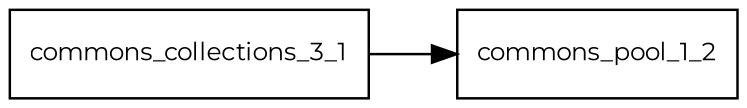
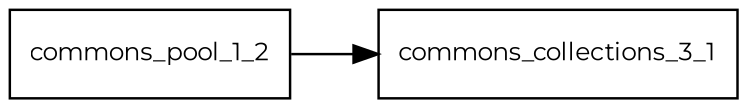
(401, 54) -> (322, 54)
